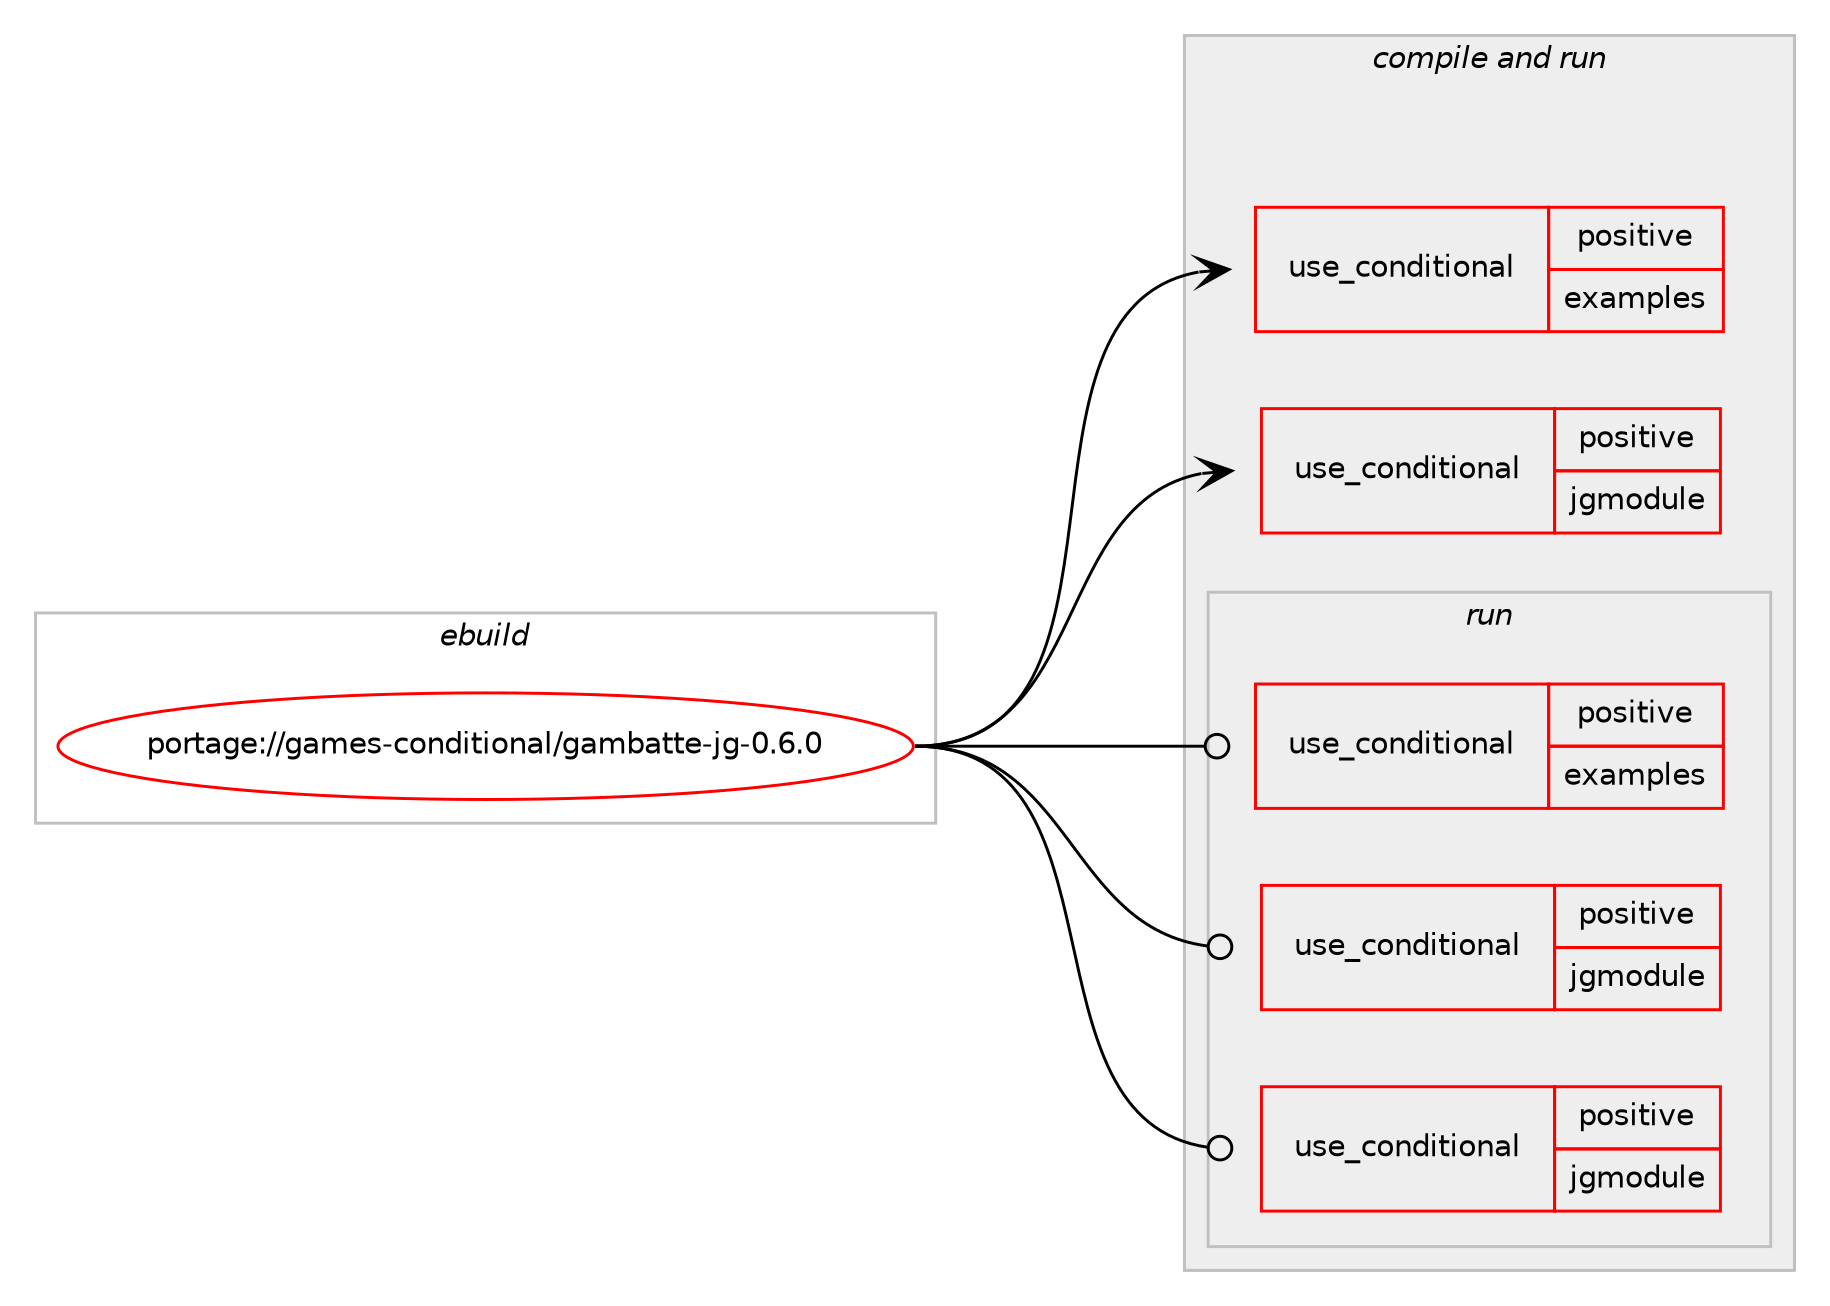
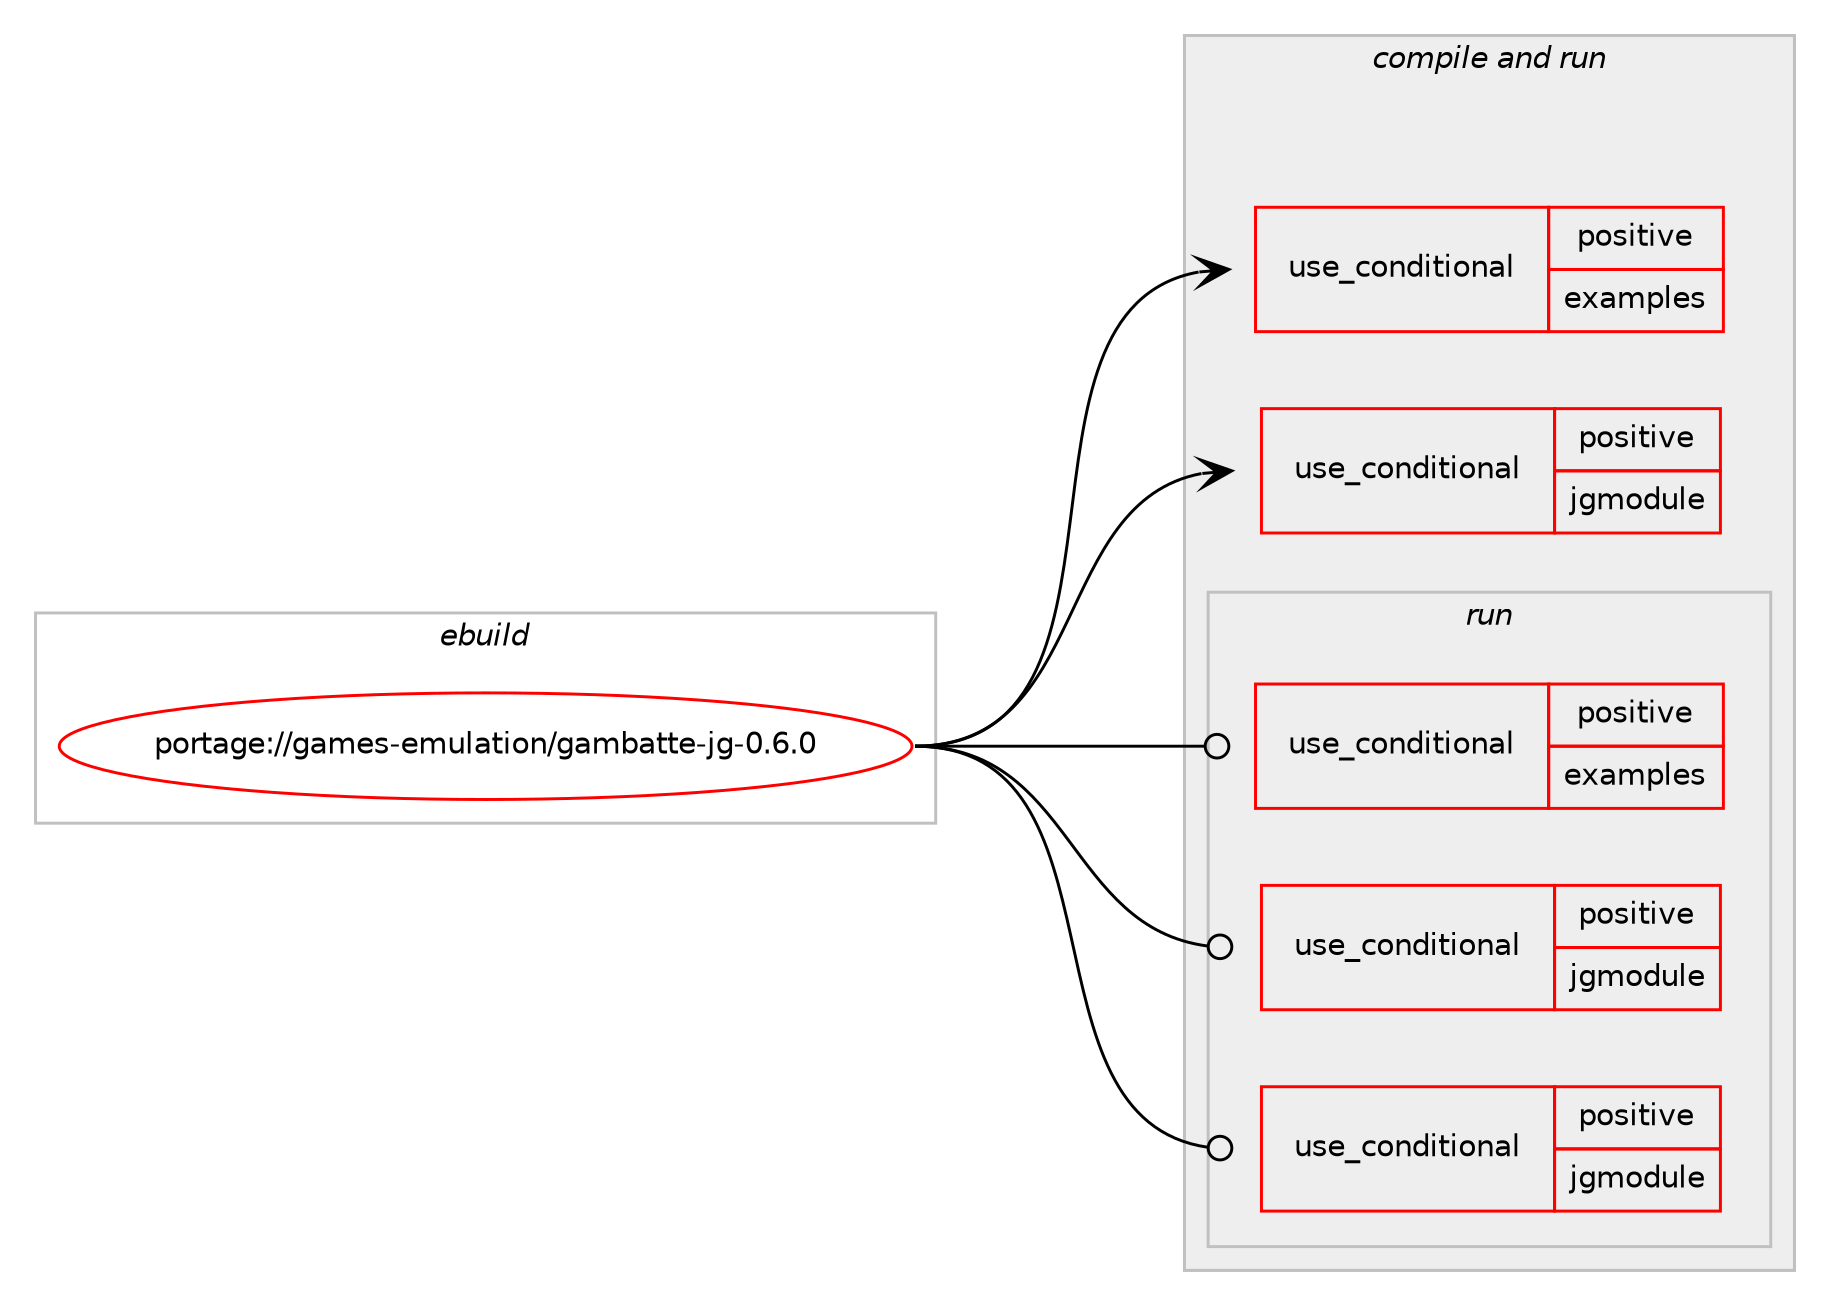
(486, 746) -> (486, 746)
